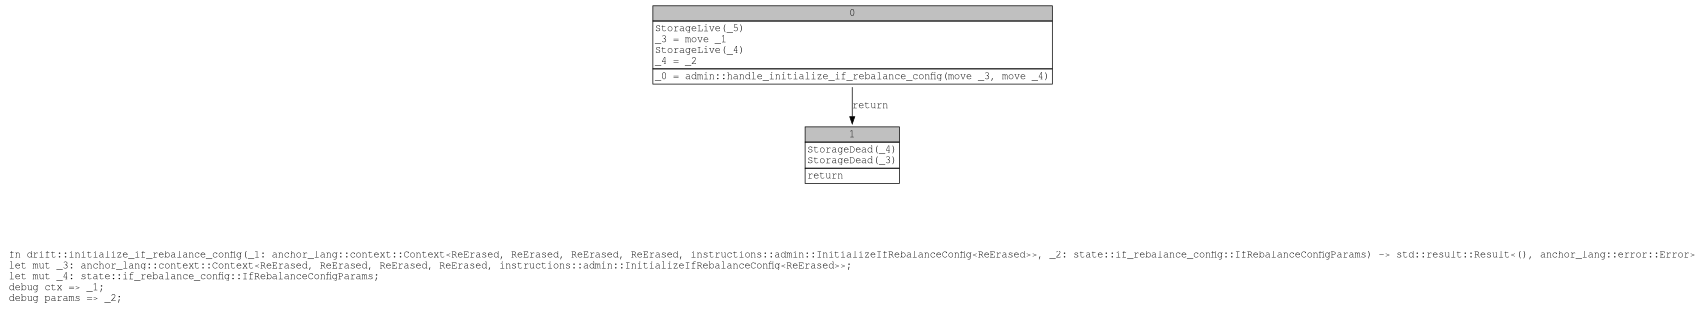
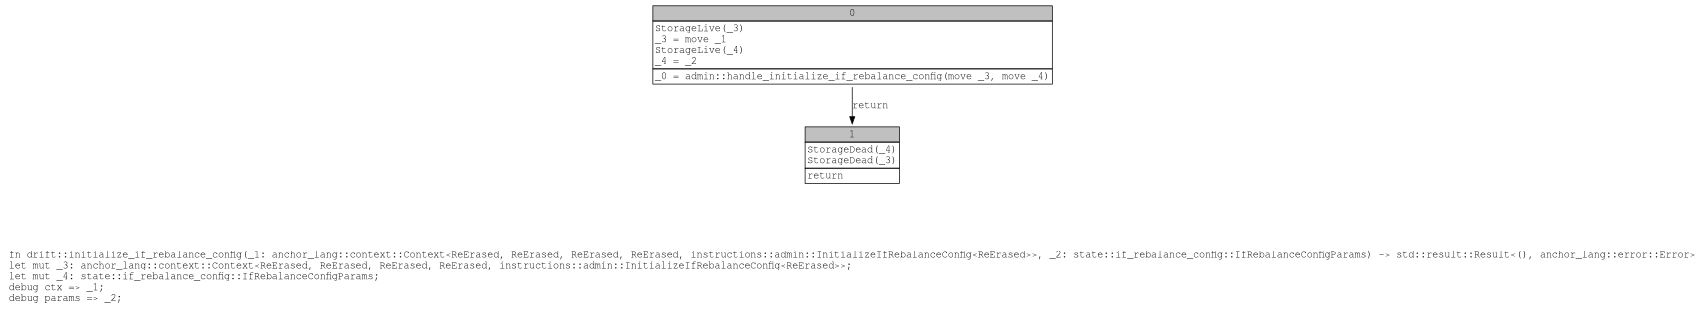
(700, 28) -> (700, 28)
